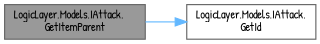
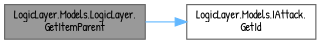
(75, 22) -> (75, 22)
